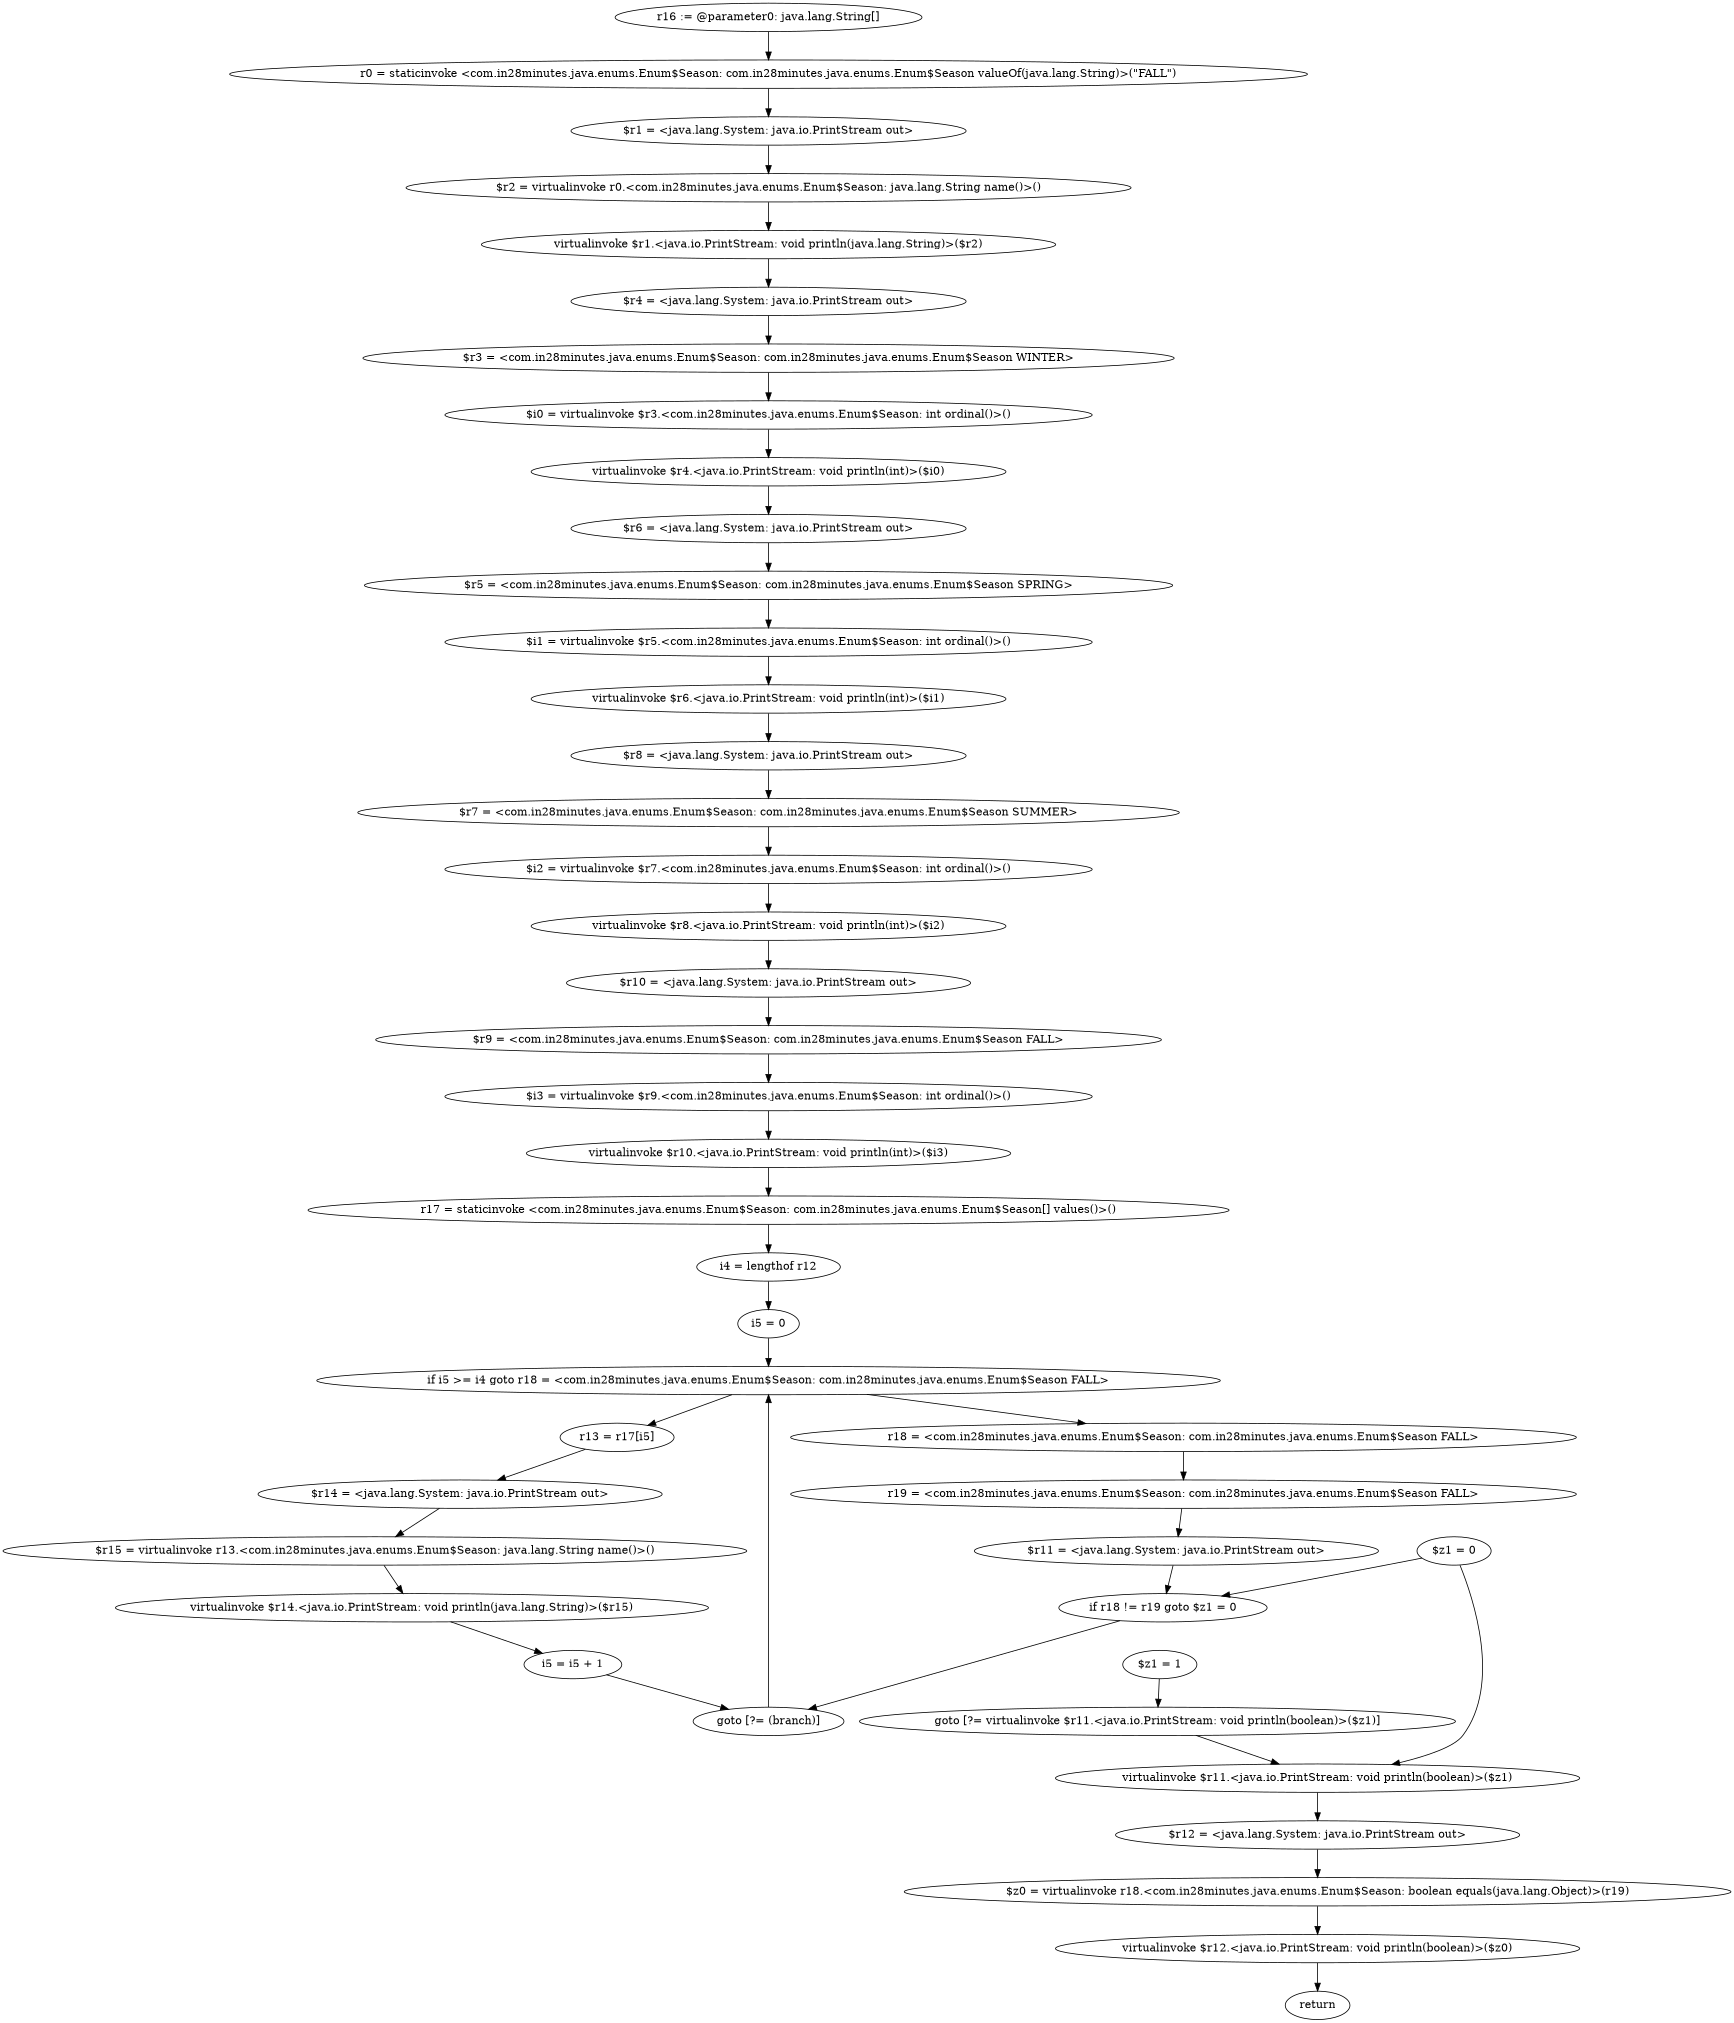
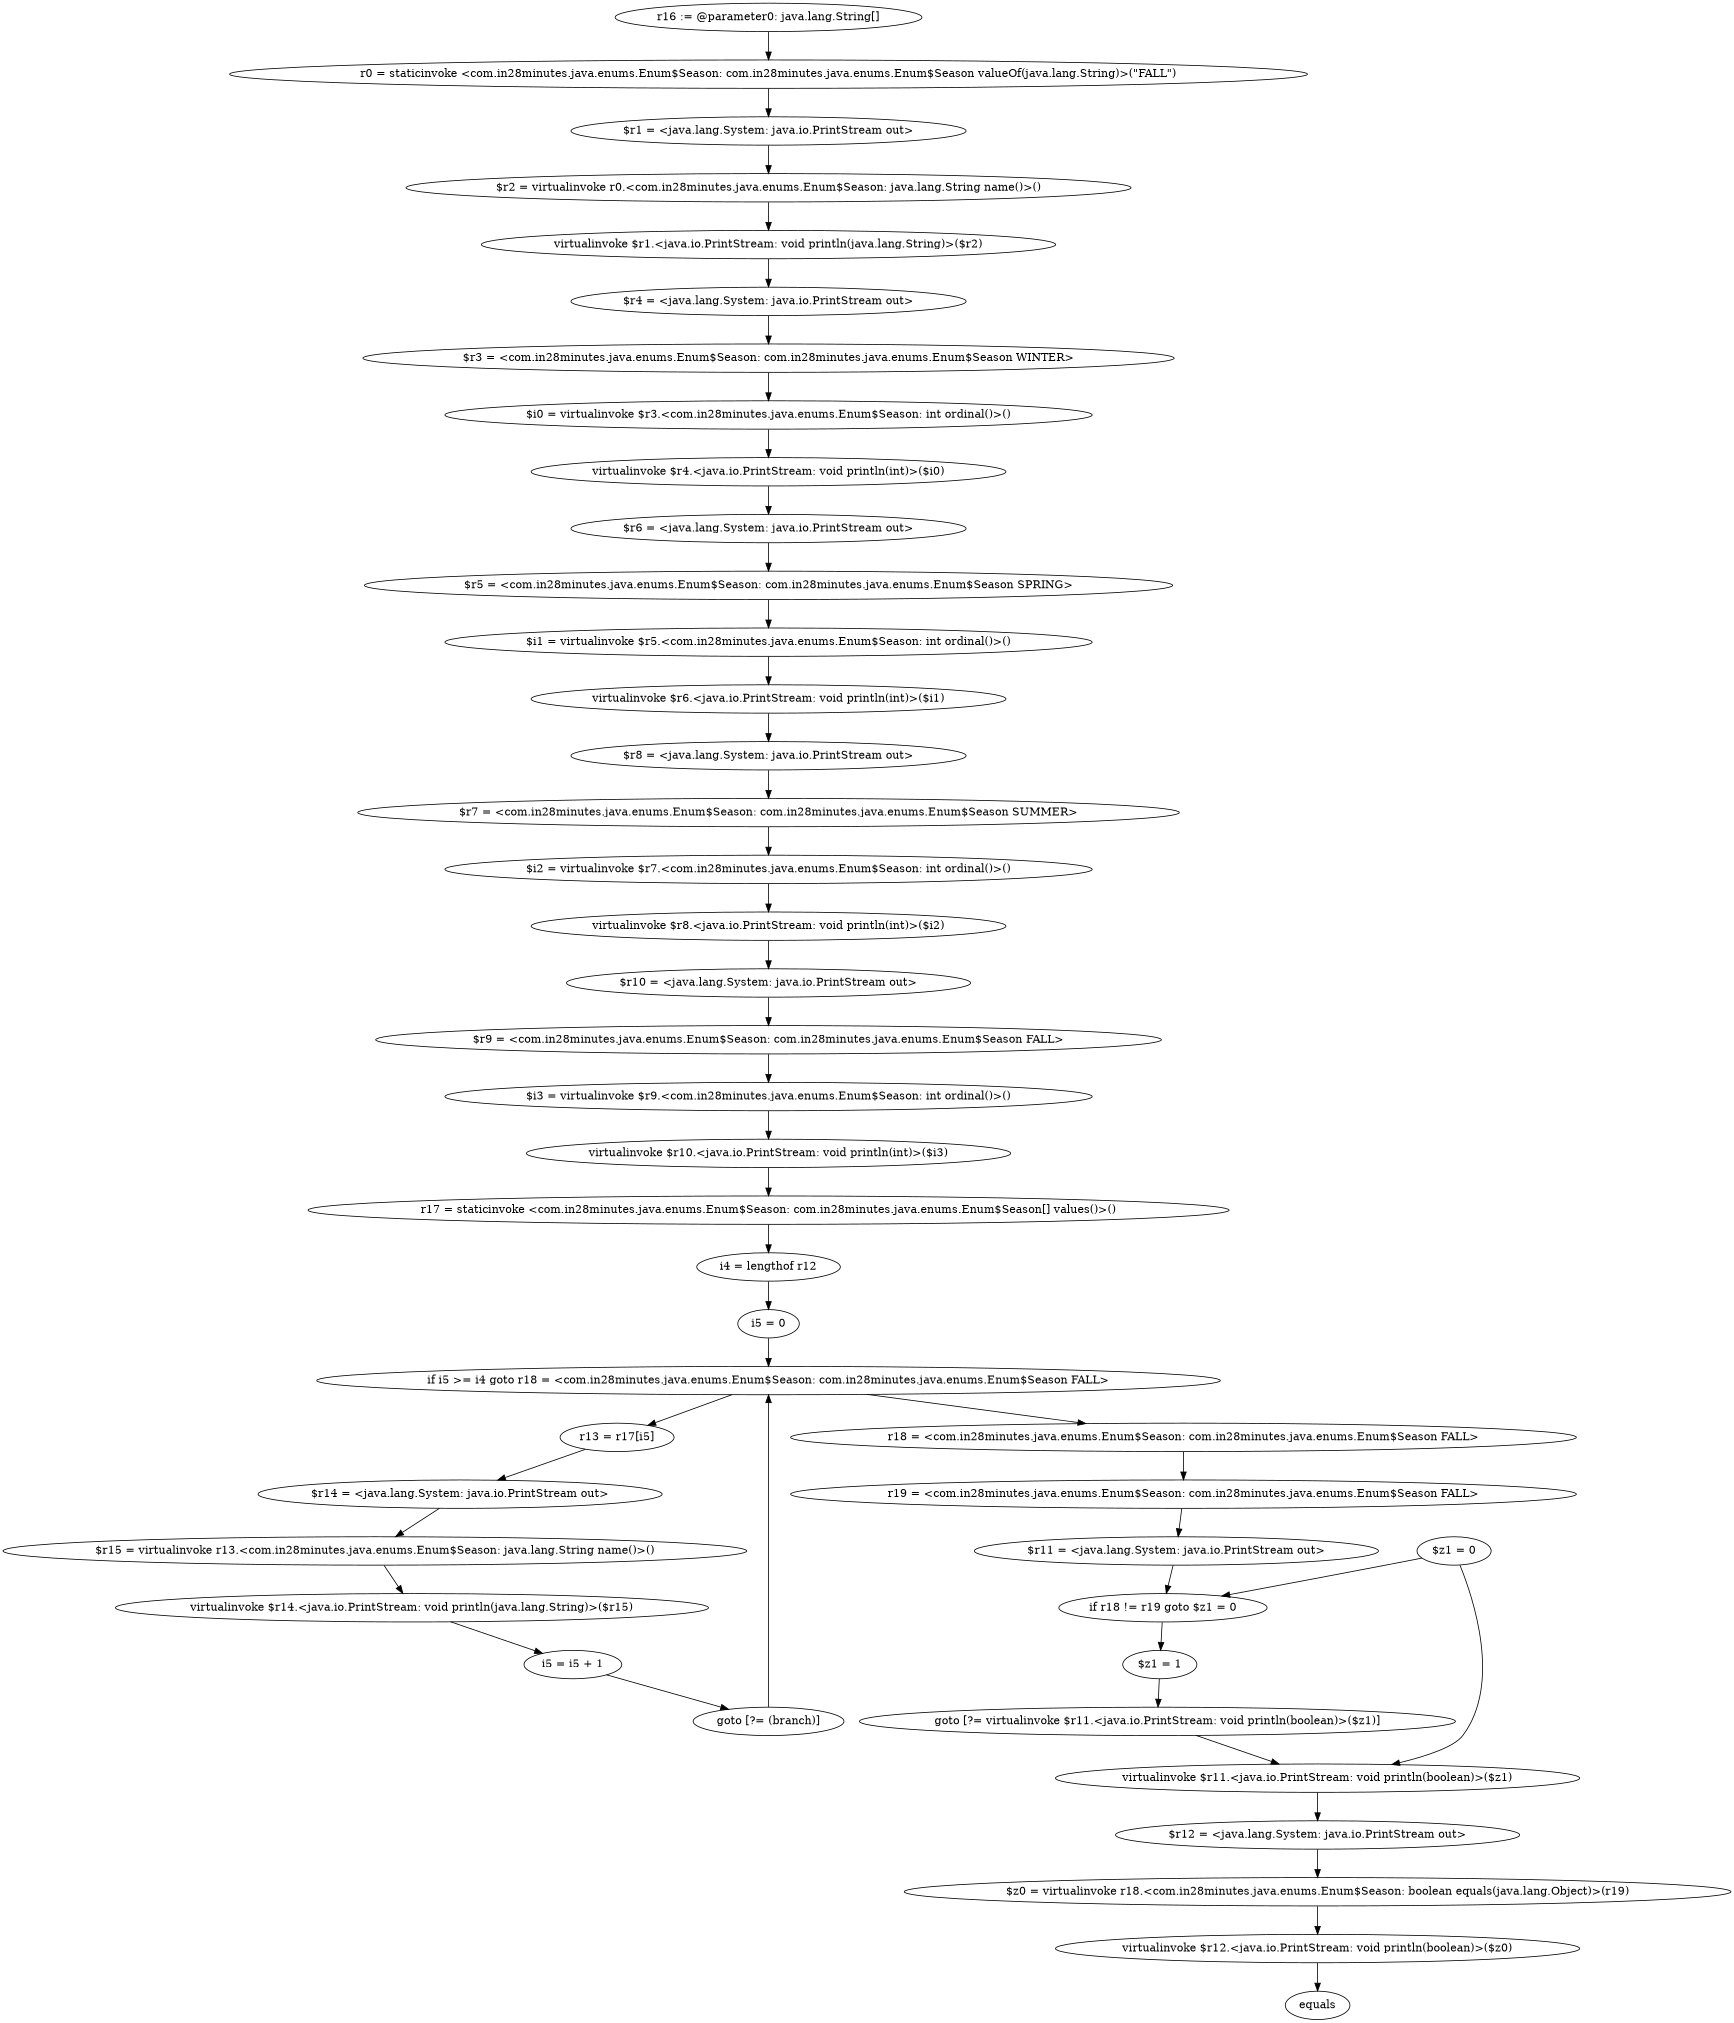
(968, 1664) -> (1162, 1632)
(1318, 2005) -> (1318, 2005)
